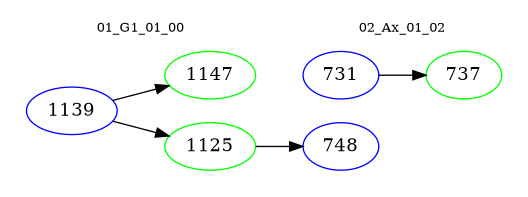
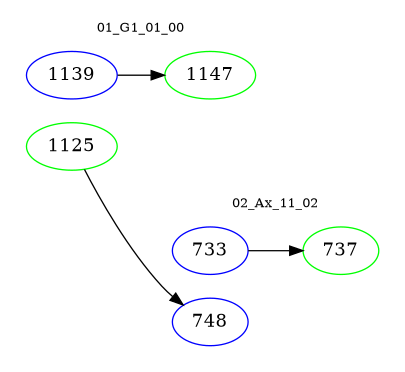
(402, 28) -> (276, 204)
(341, 75) -> (210, 251)
(134, 127) -> none
